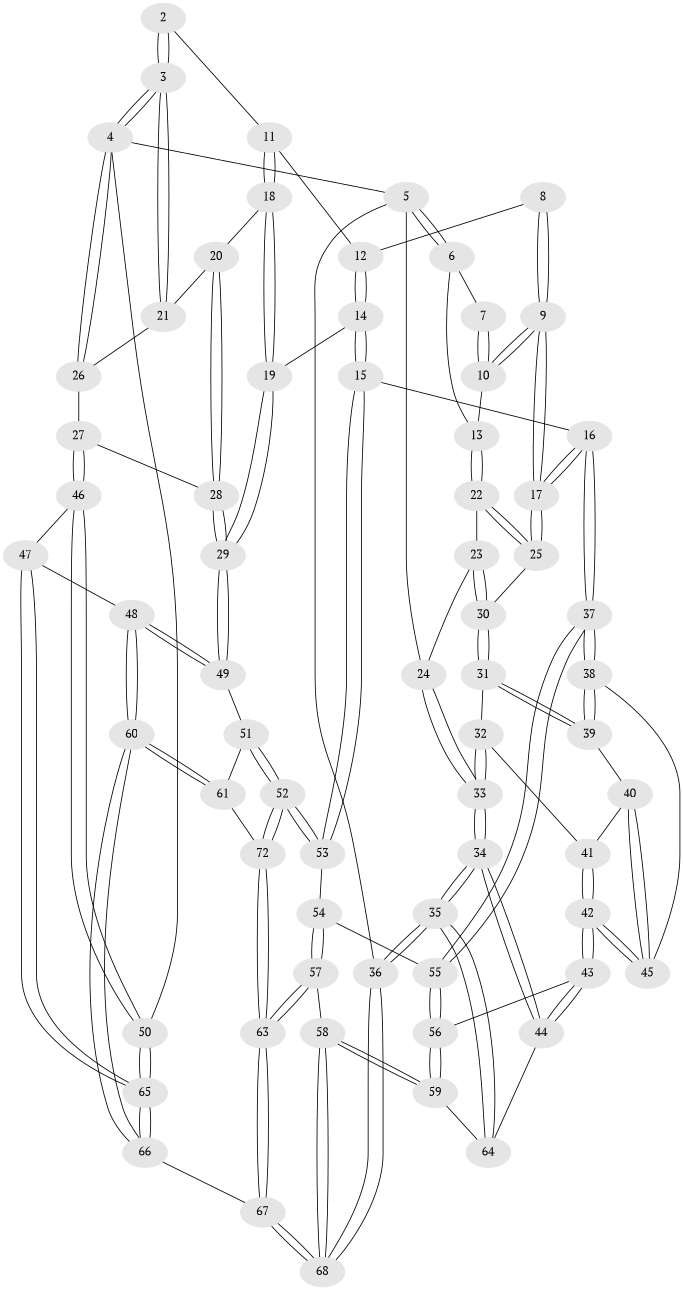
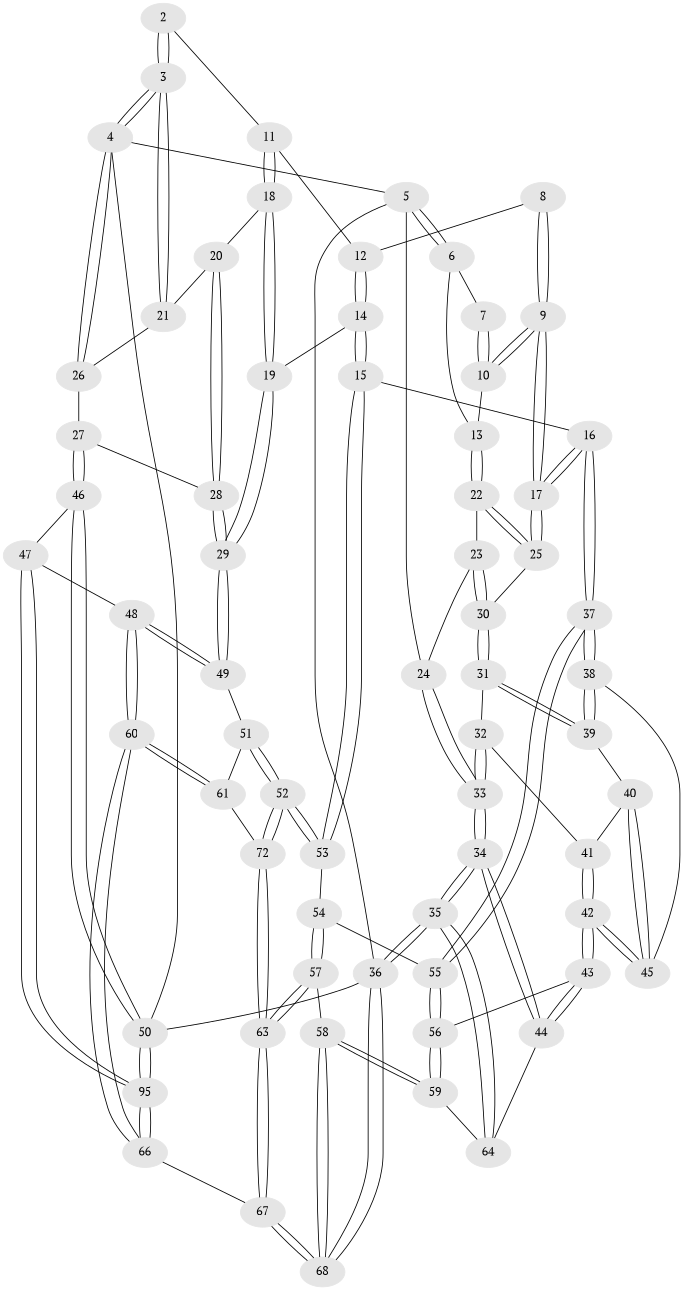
none -> (254, 1013)
(145, 1093) -> (145, 1093)
